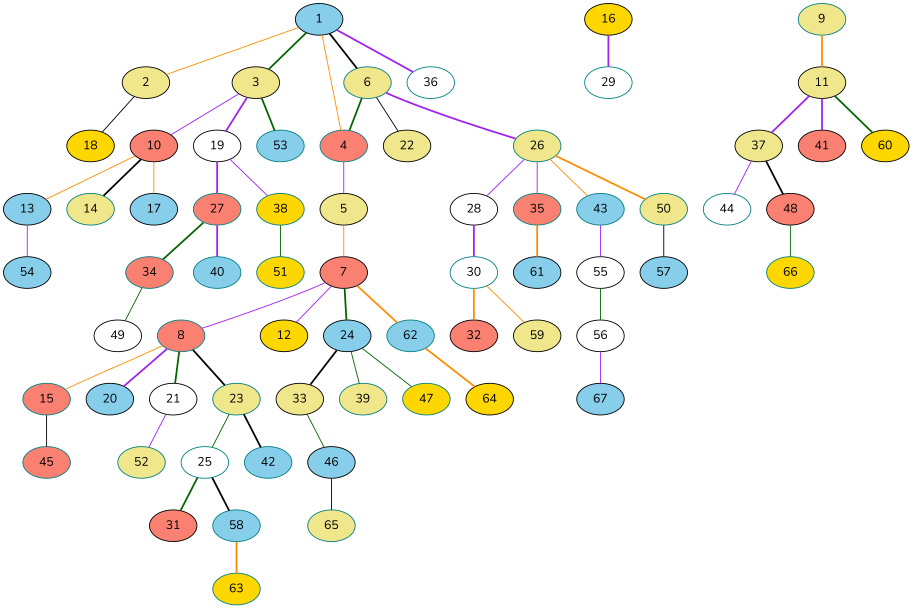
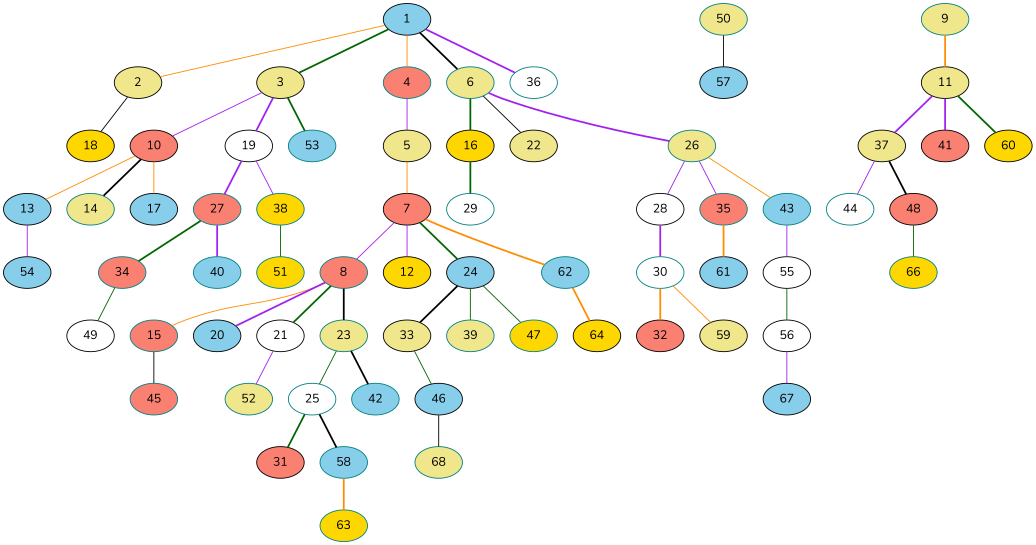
(608, 51) -> (470, 178)
(356, 114) -> (470, 114)
(600, 178) -> none
(331, 526) -> (439, 462)
